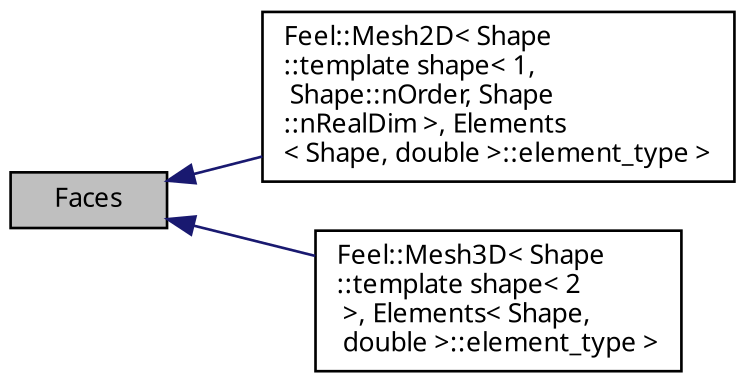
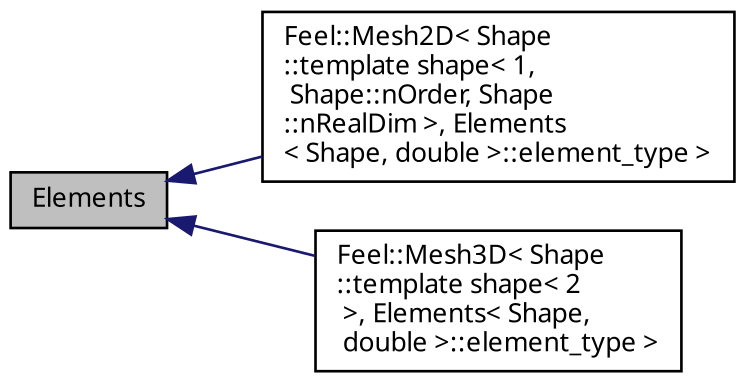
(89, 200) -> (89, 200)
